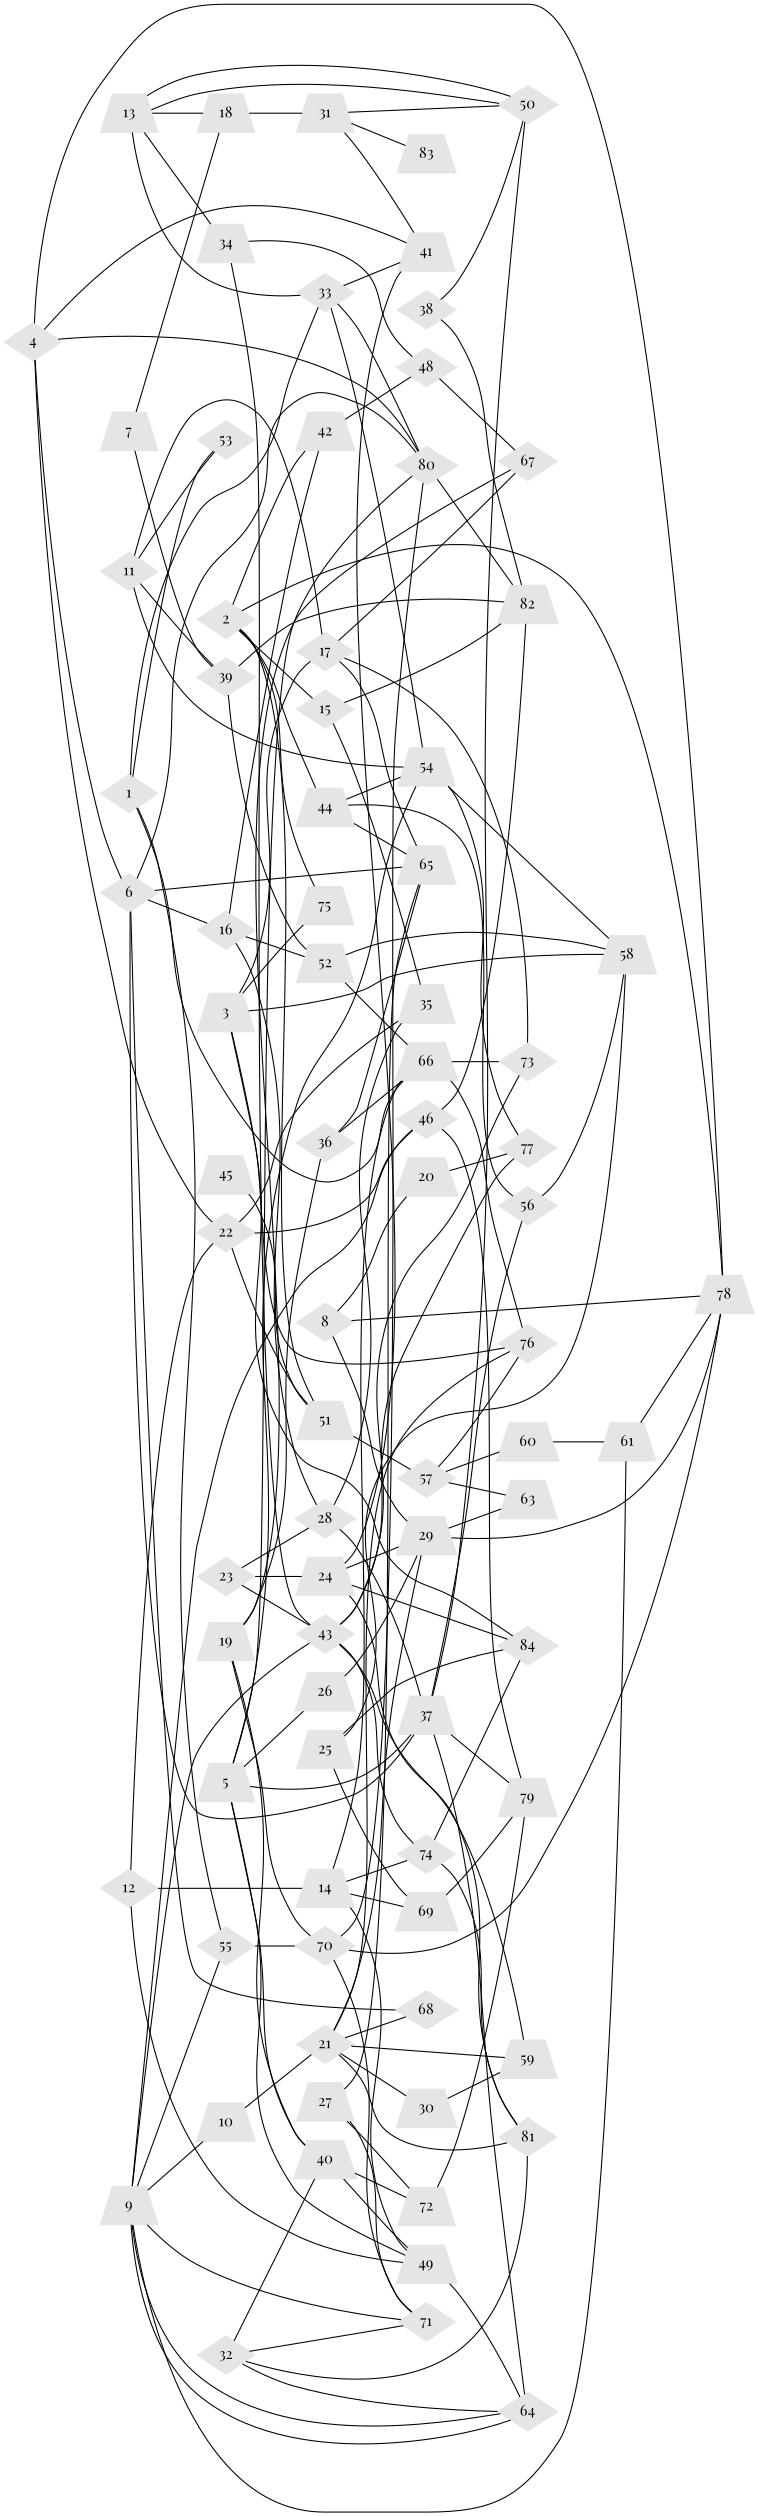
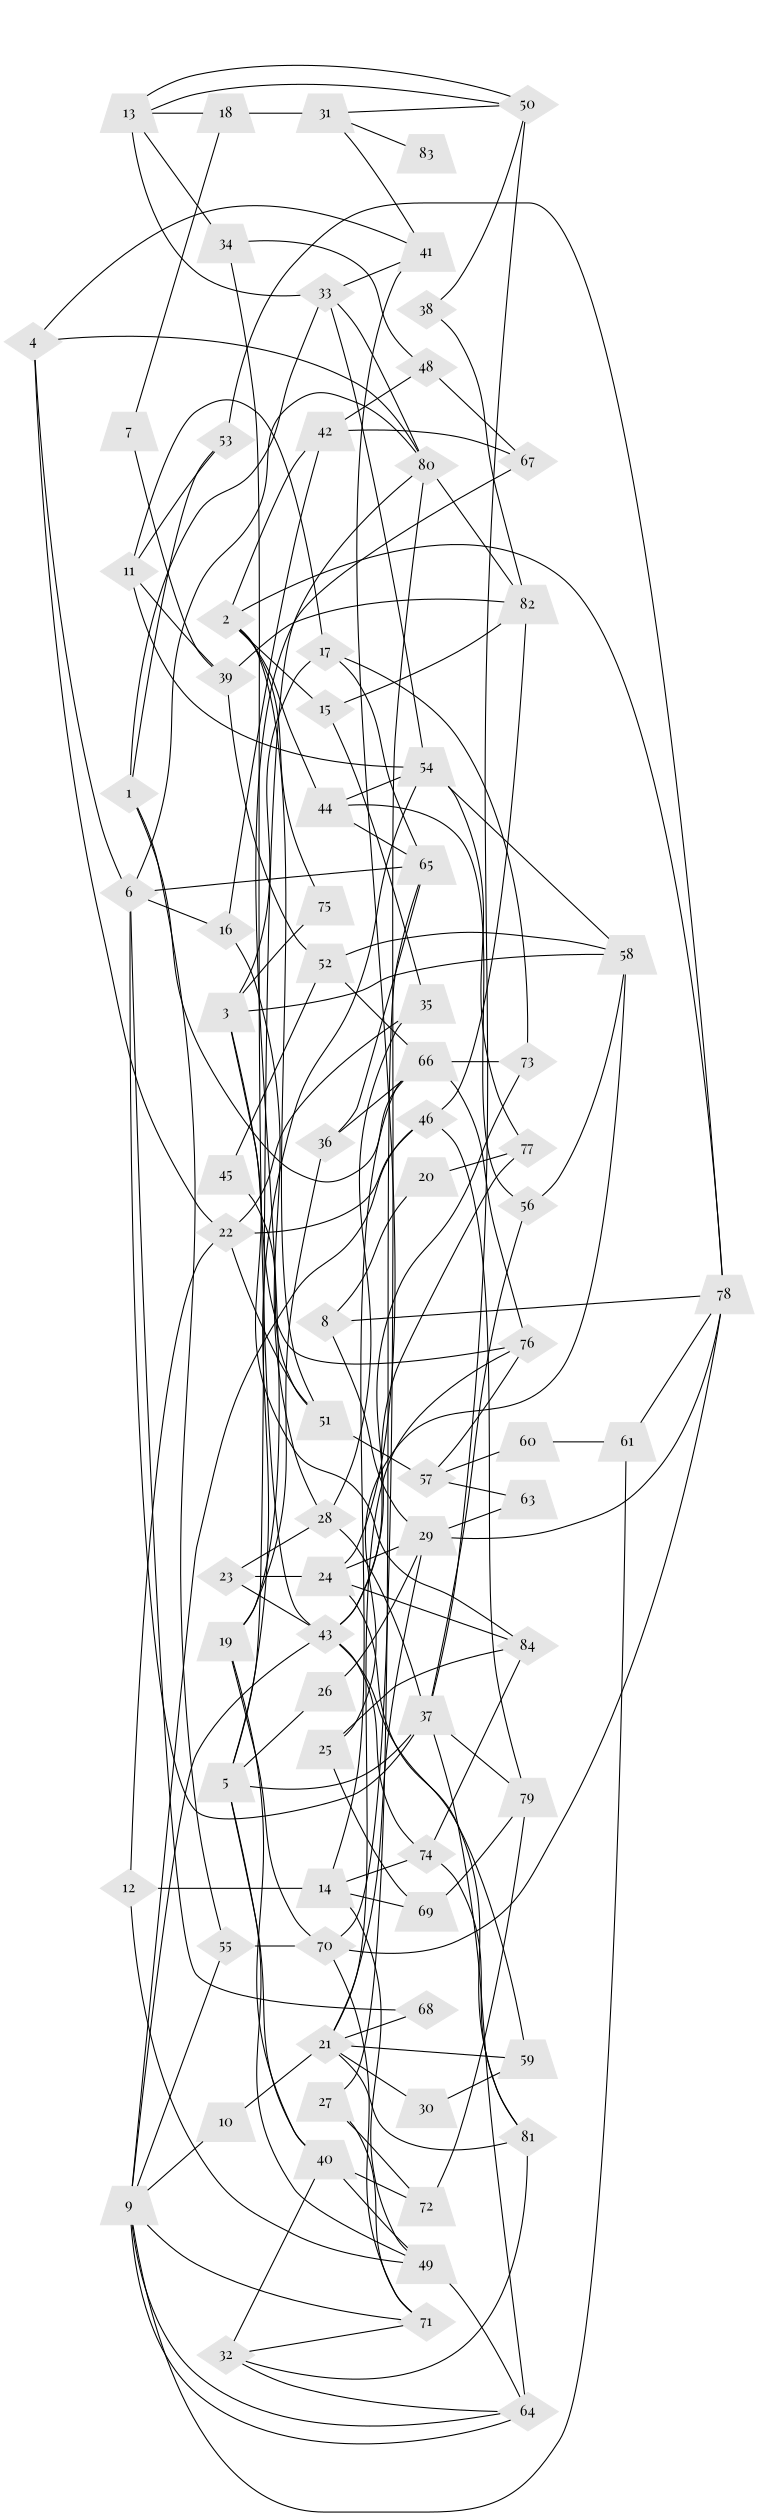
(631, 273) -> (639, 514)
(428, 558) -> (431, 433)
(275, 947) -> (292, 1035)
